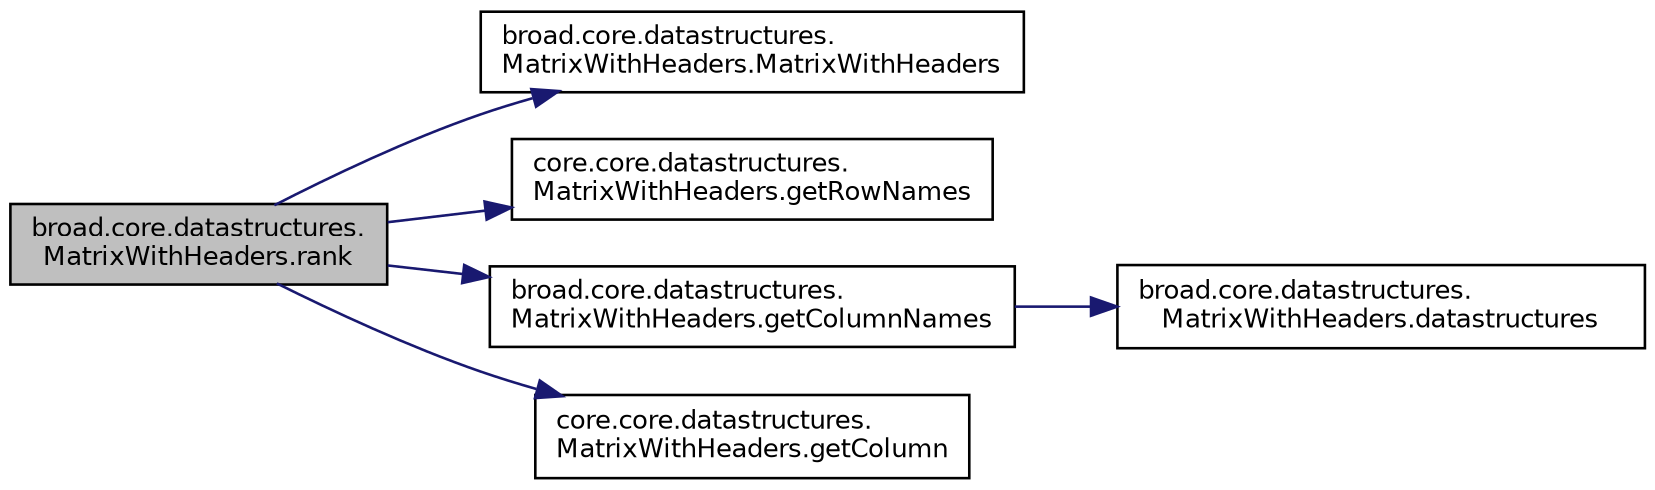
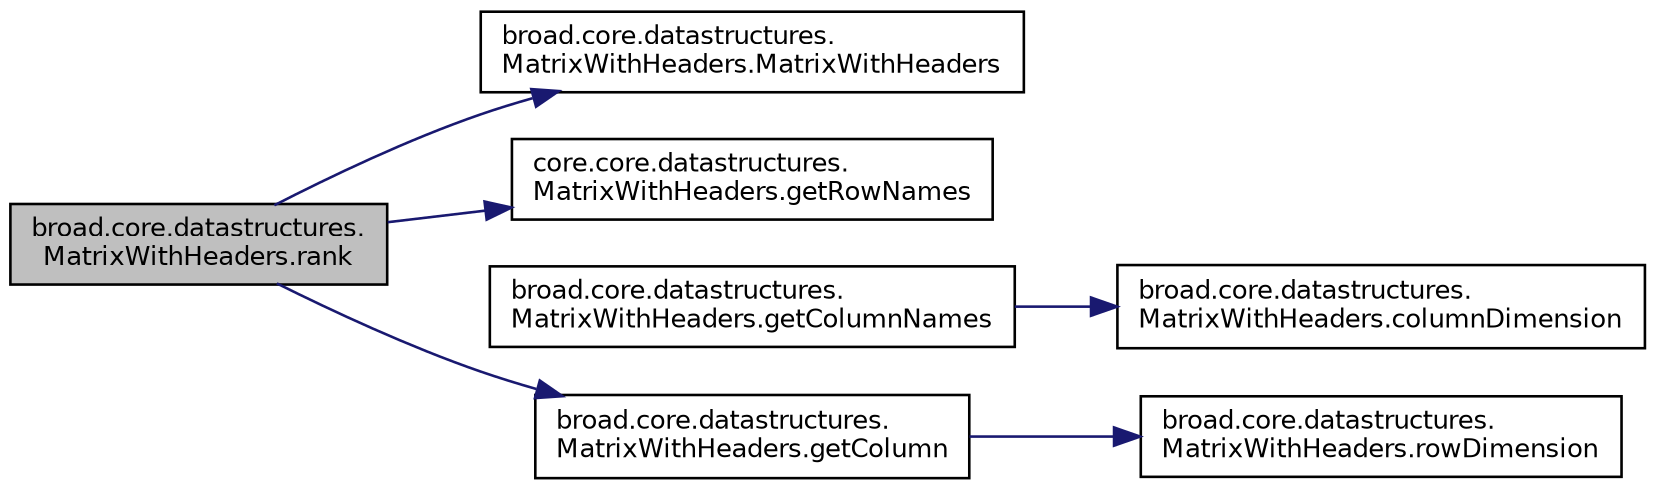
(425, 270) -> none
(1381, 307) -> (1381, 307)
(752, 437) -> (752, 437)
none -> (1381, 437)
